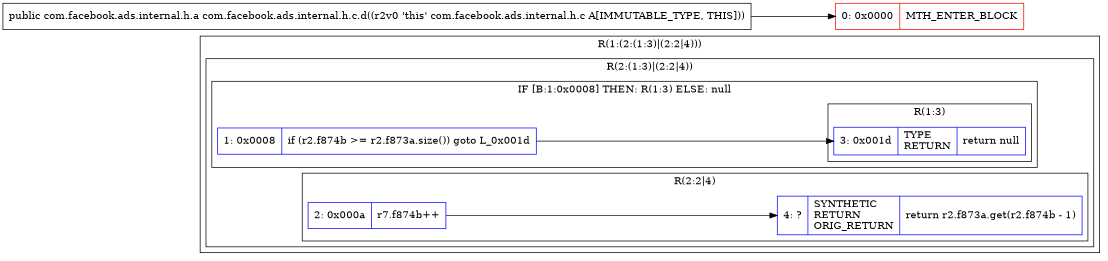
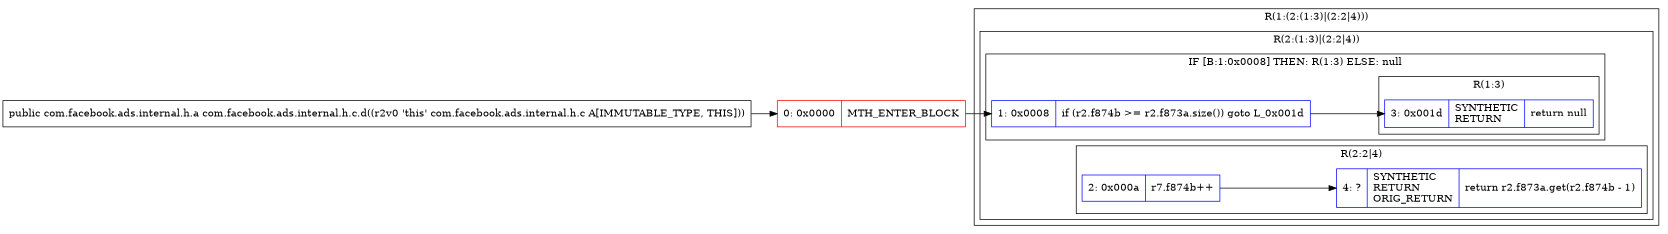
none -> (975, 114)
(918, 135) -> (1487, 108)
